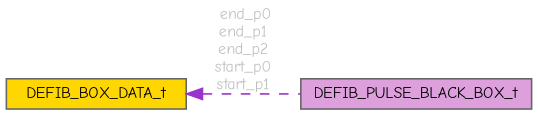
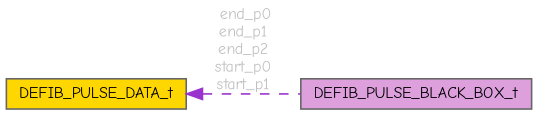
(96, 94) -> (96, 94)
